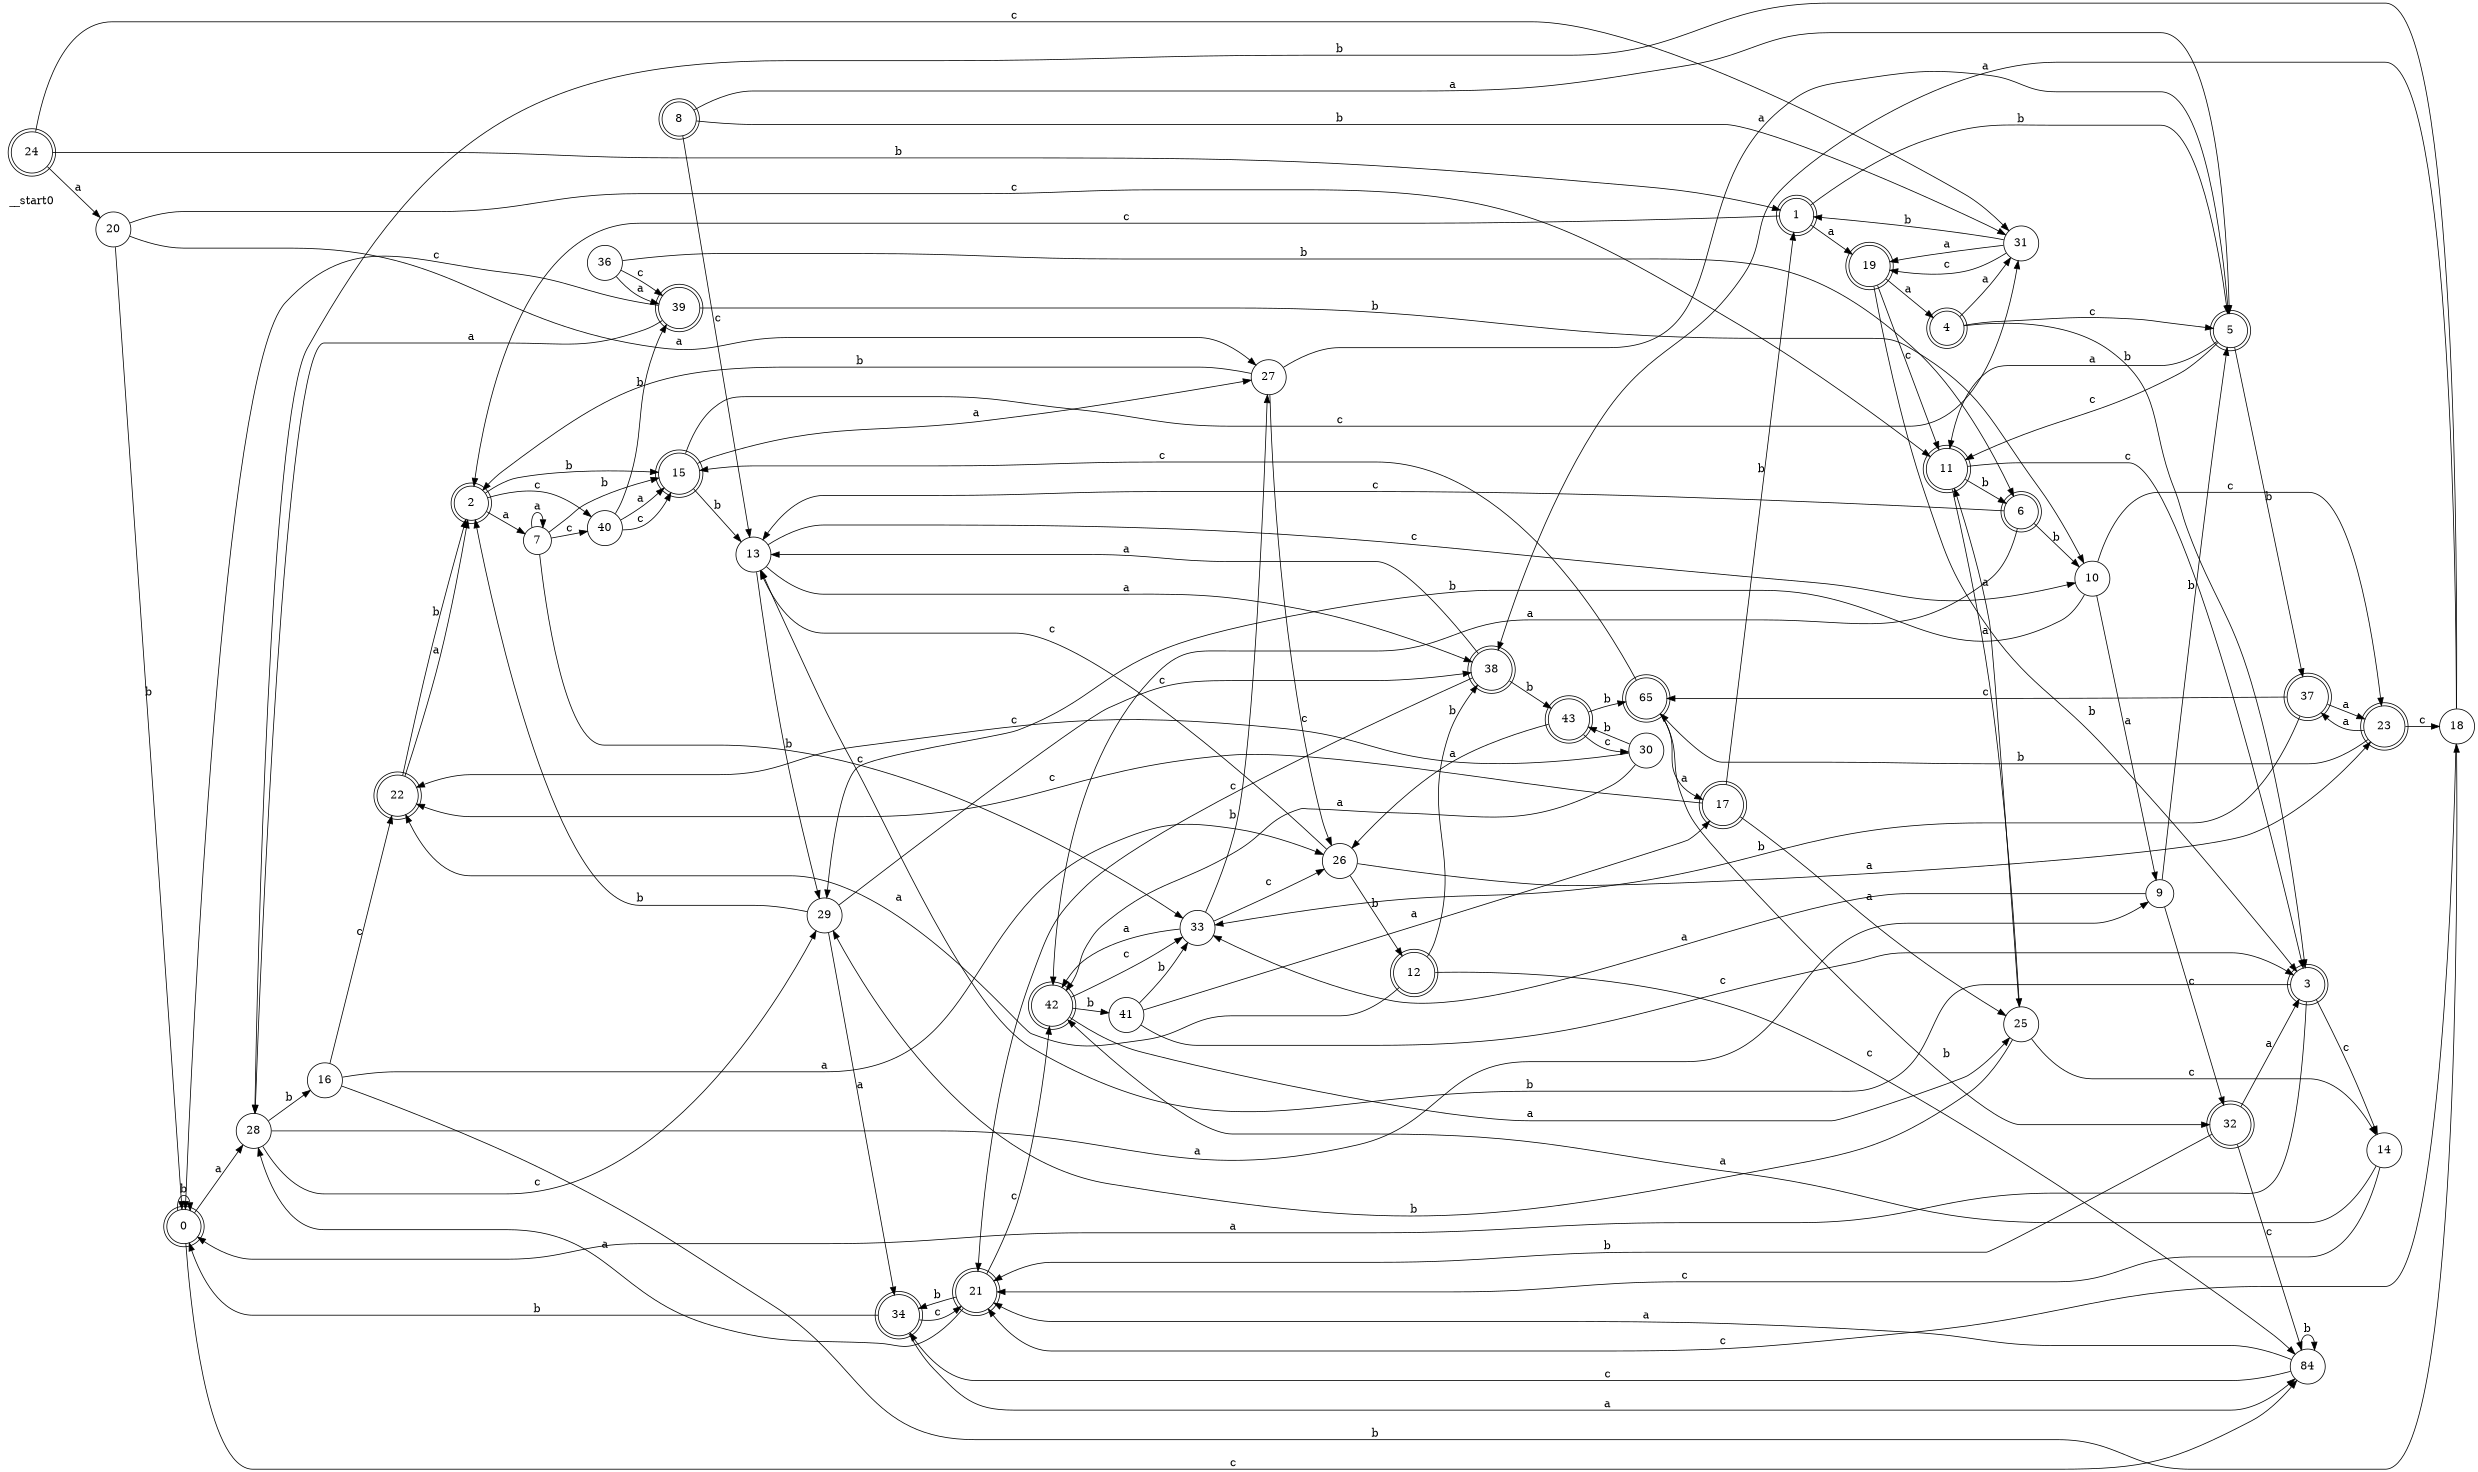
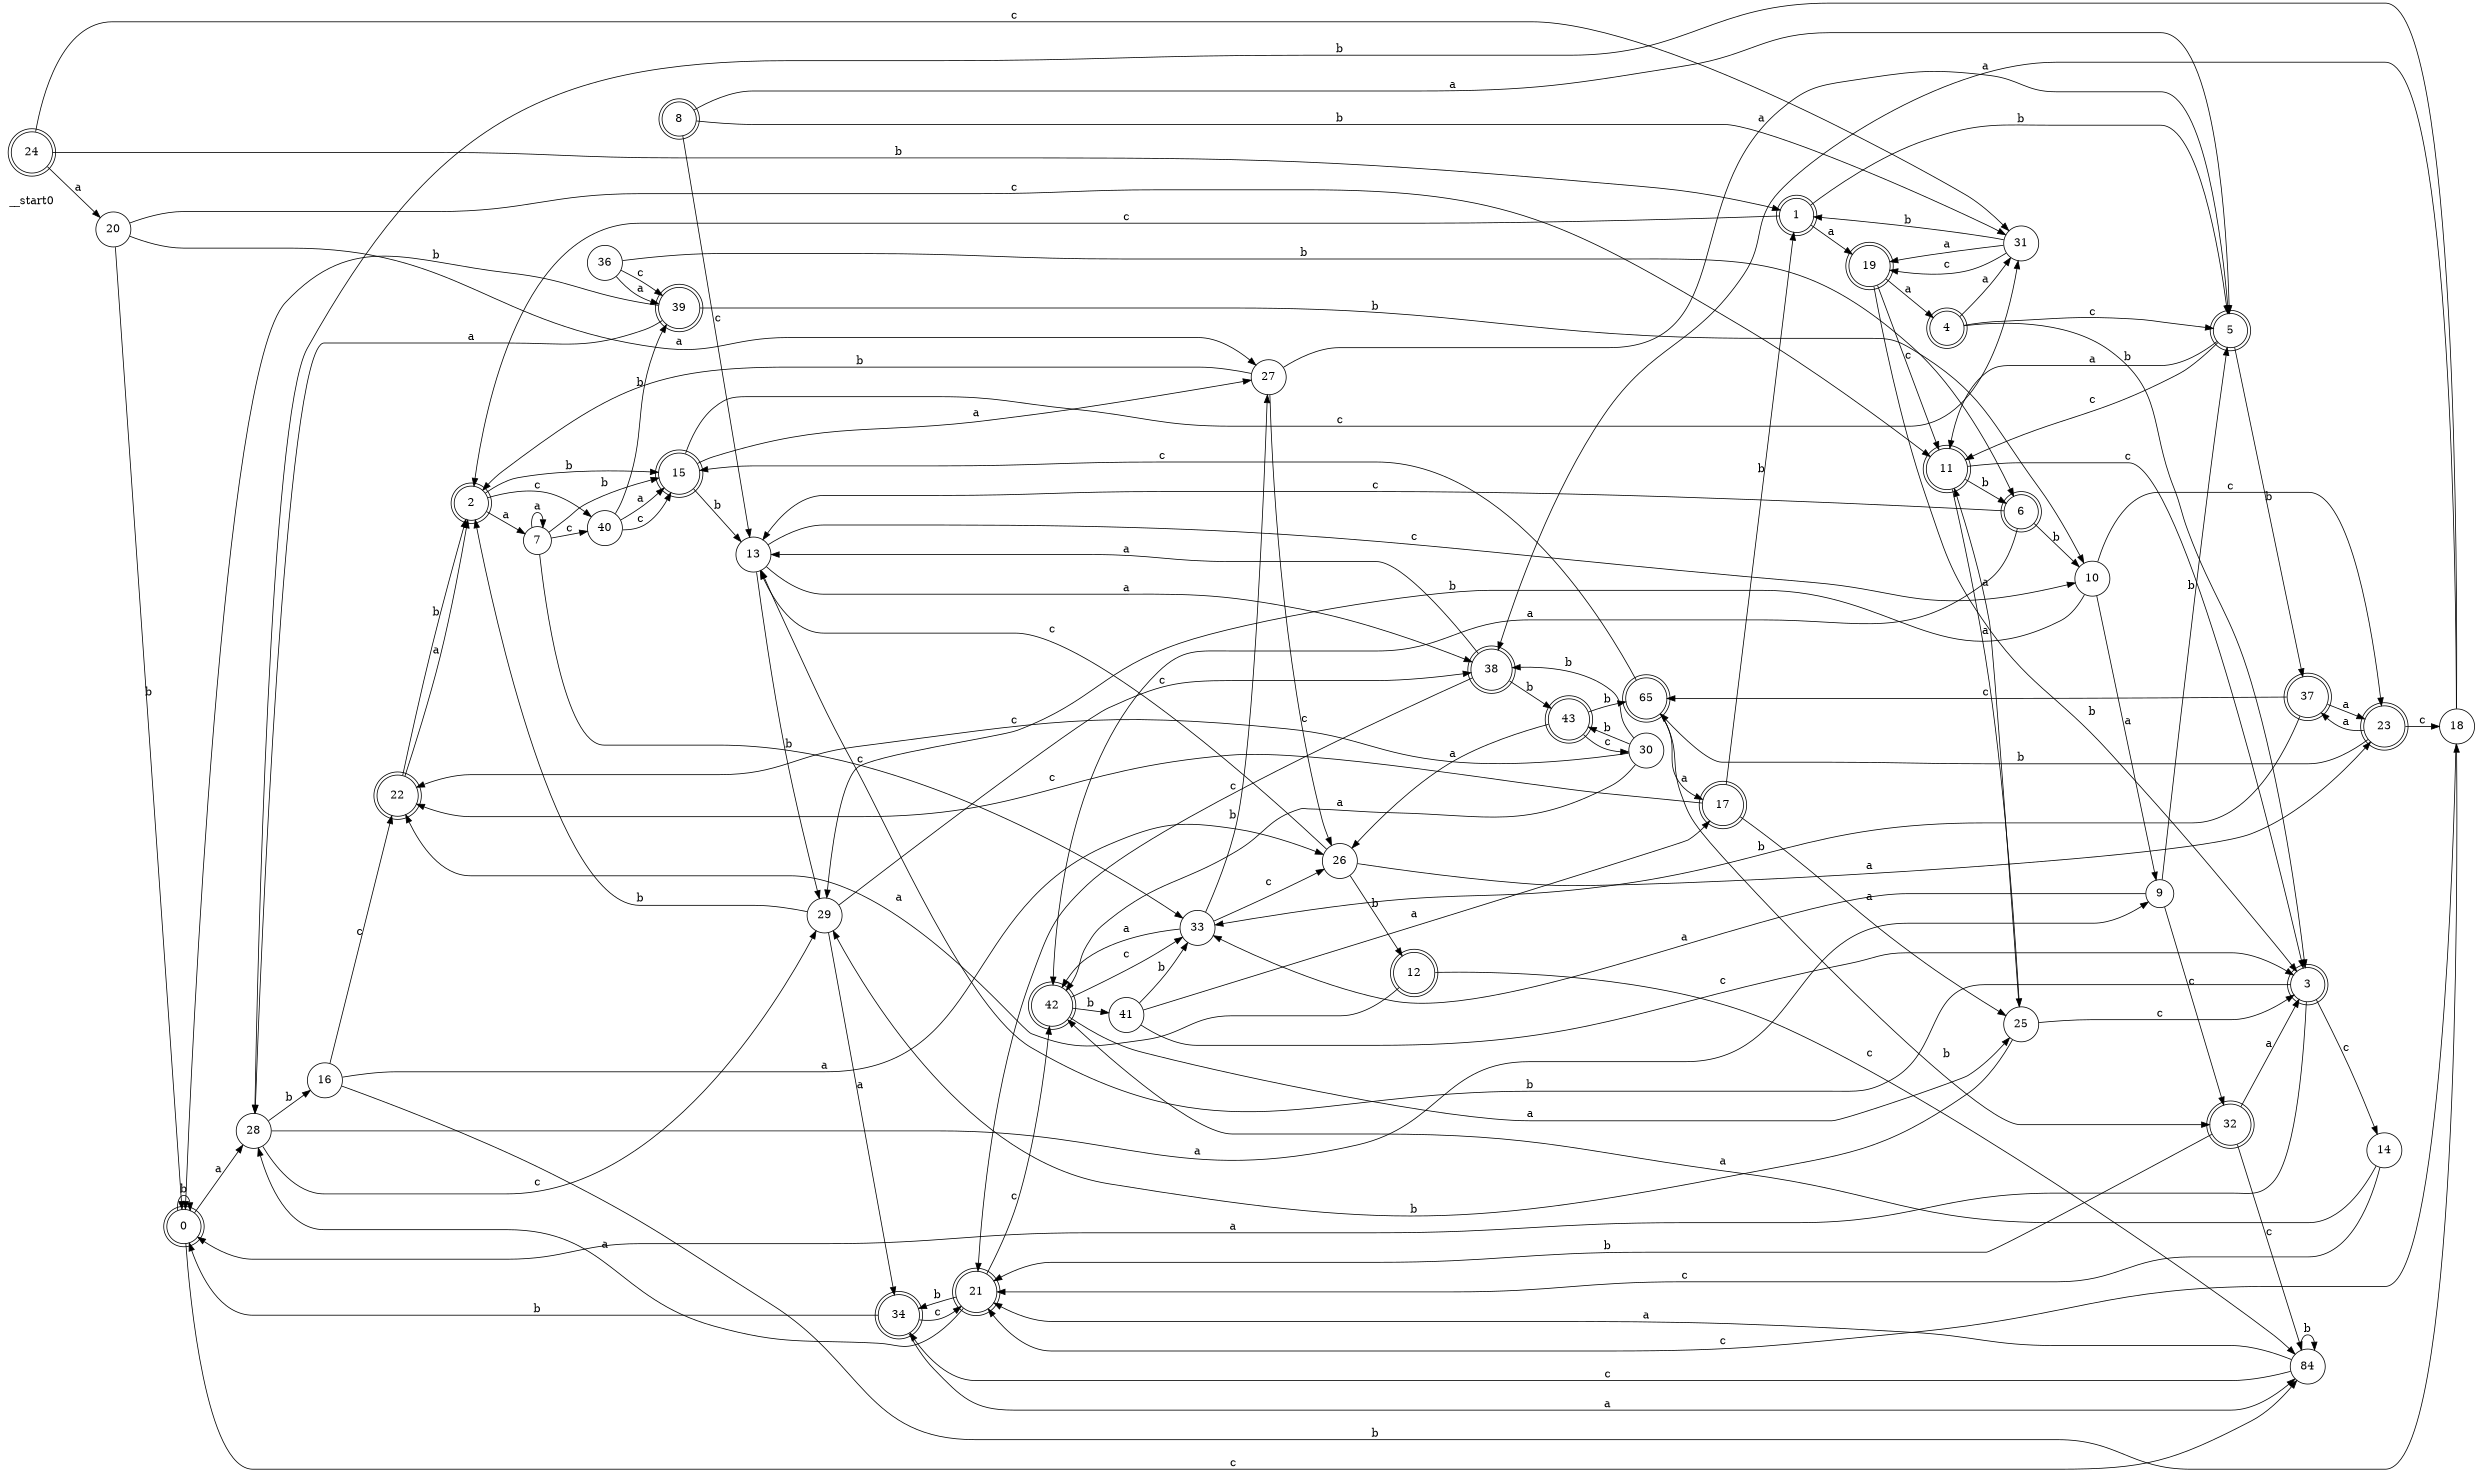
(436, 256) -> (436, 256)
(1440, 822) -> (1593, 680)
(2205, 1079) -> (2165, 1020)
